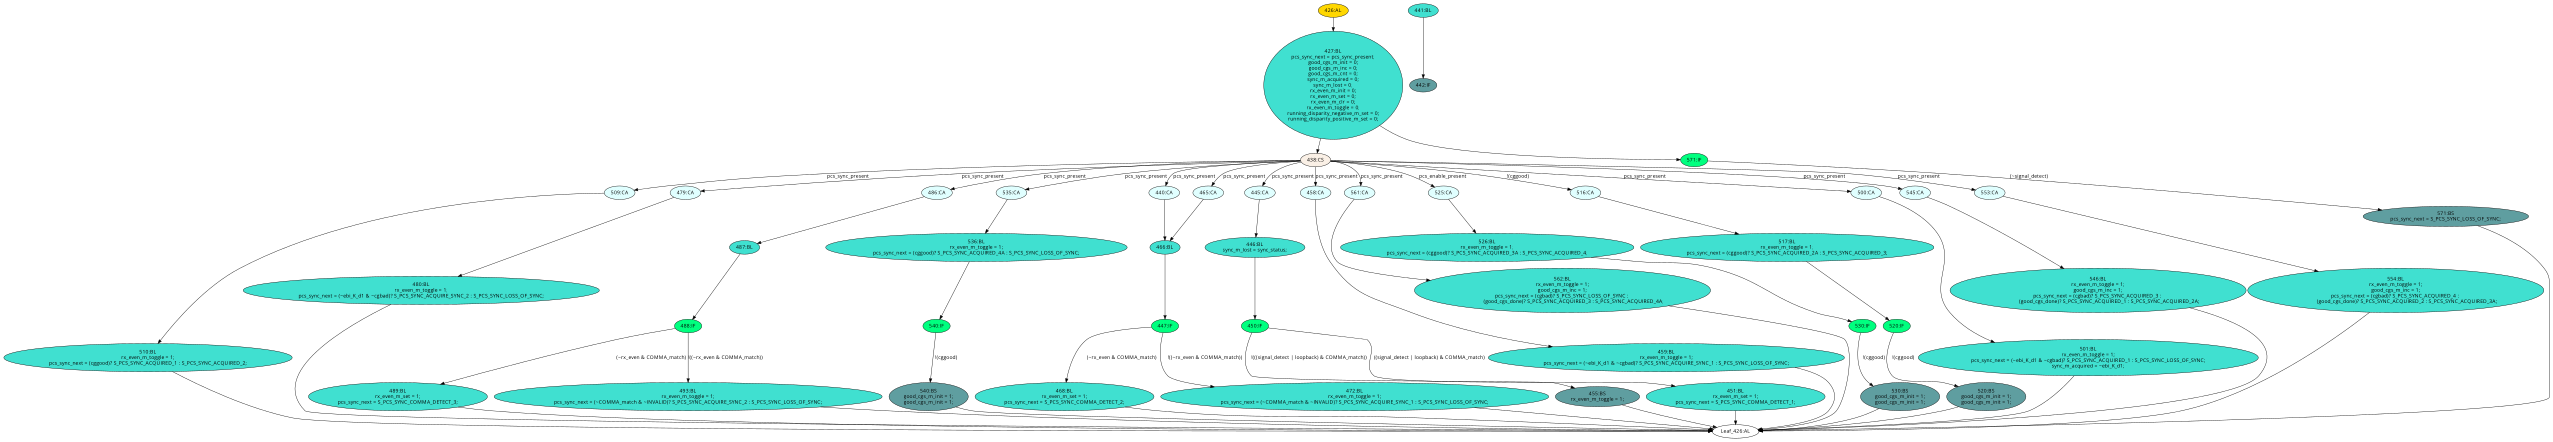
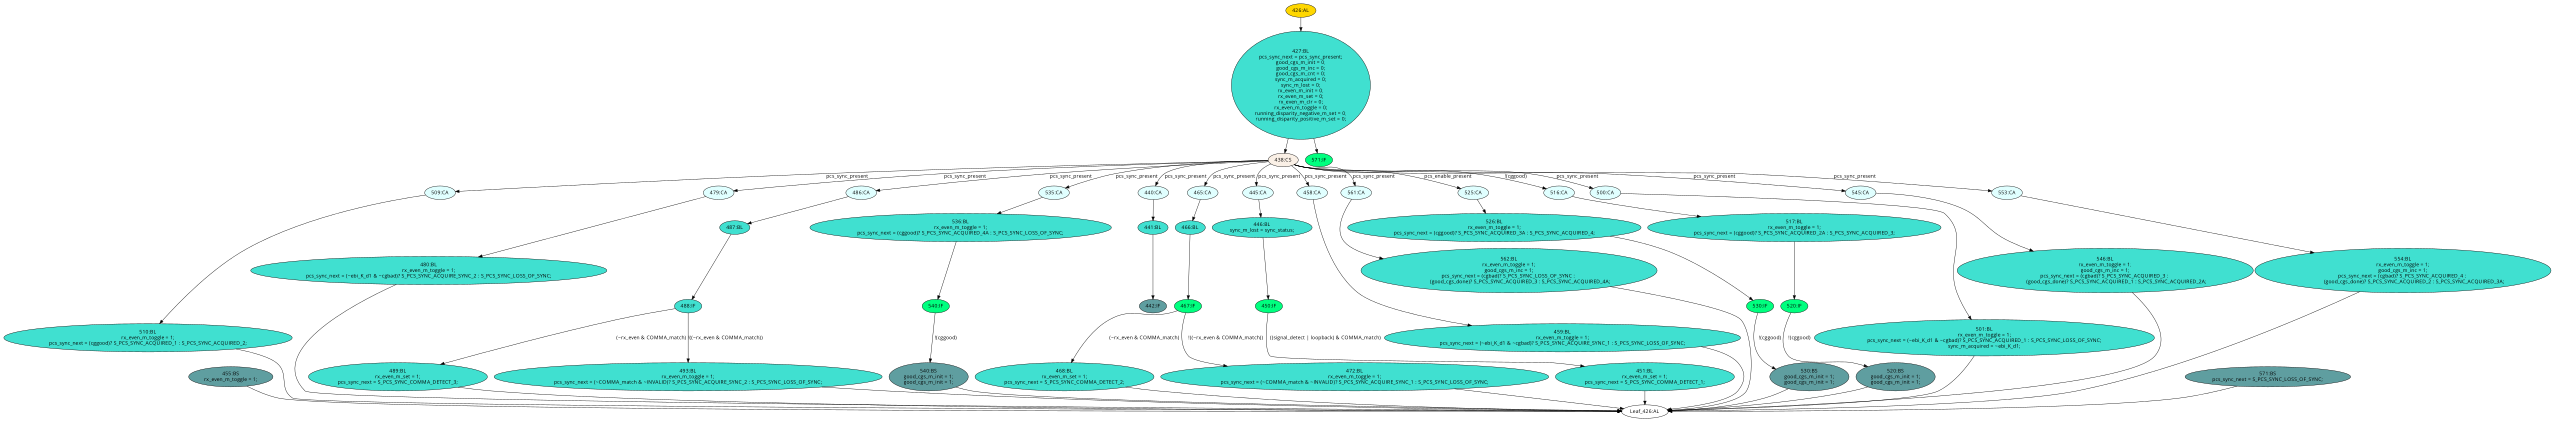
(2043, 181) -> none
(1165, 218) -> (1153, 208)
(688, 326) -> (688, 306)
(1165, 326) -> (1188, 306)
(1379, 381) -> none
